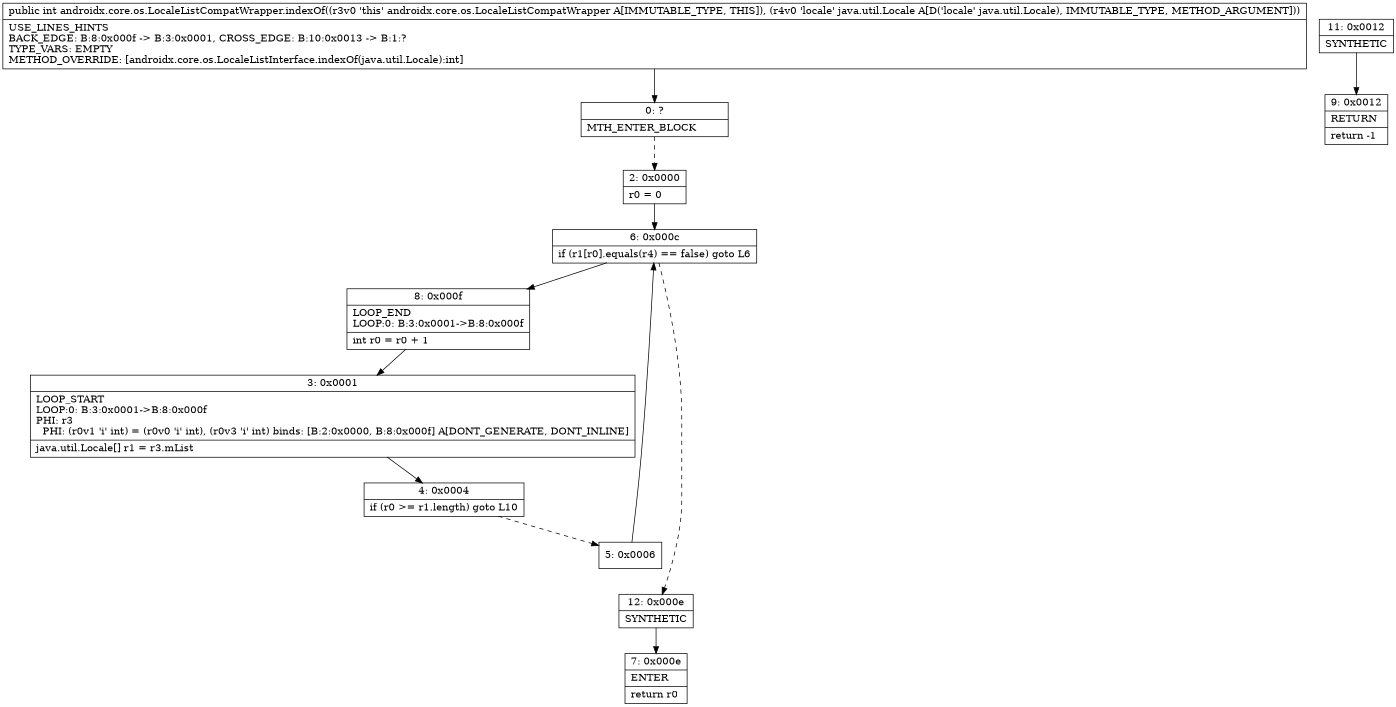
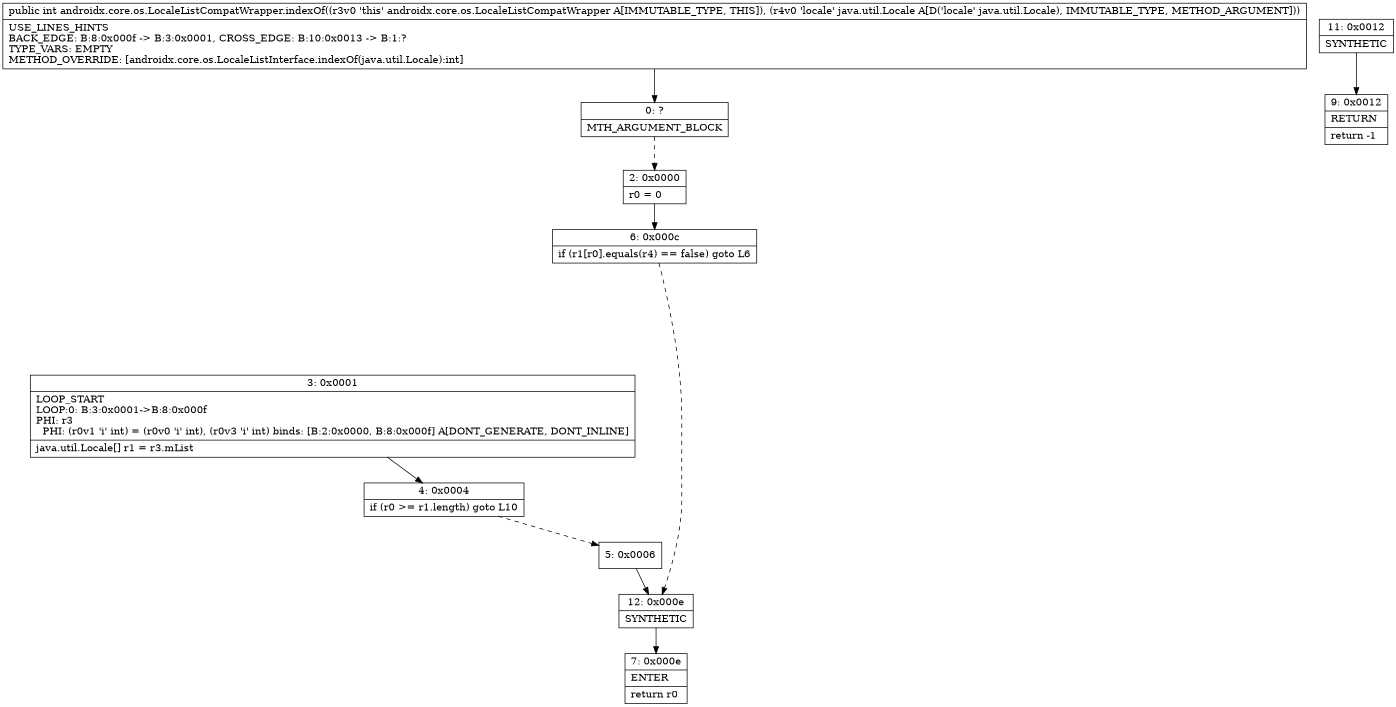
(642, 128) -> (655, 128)
(438, 319) -> none
(645, 406) -> (641, 578)
